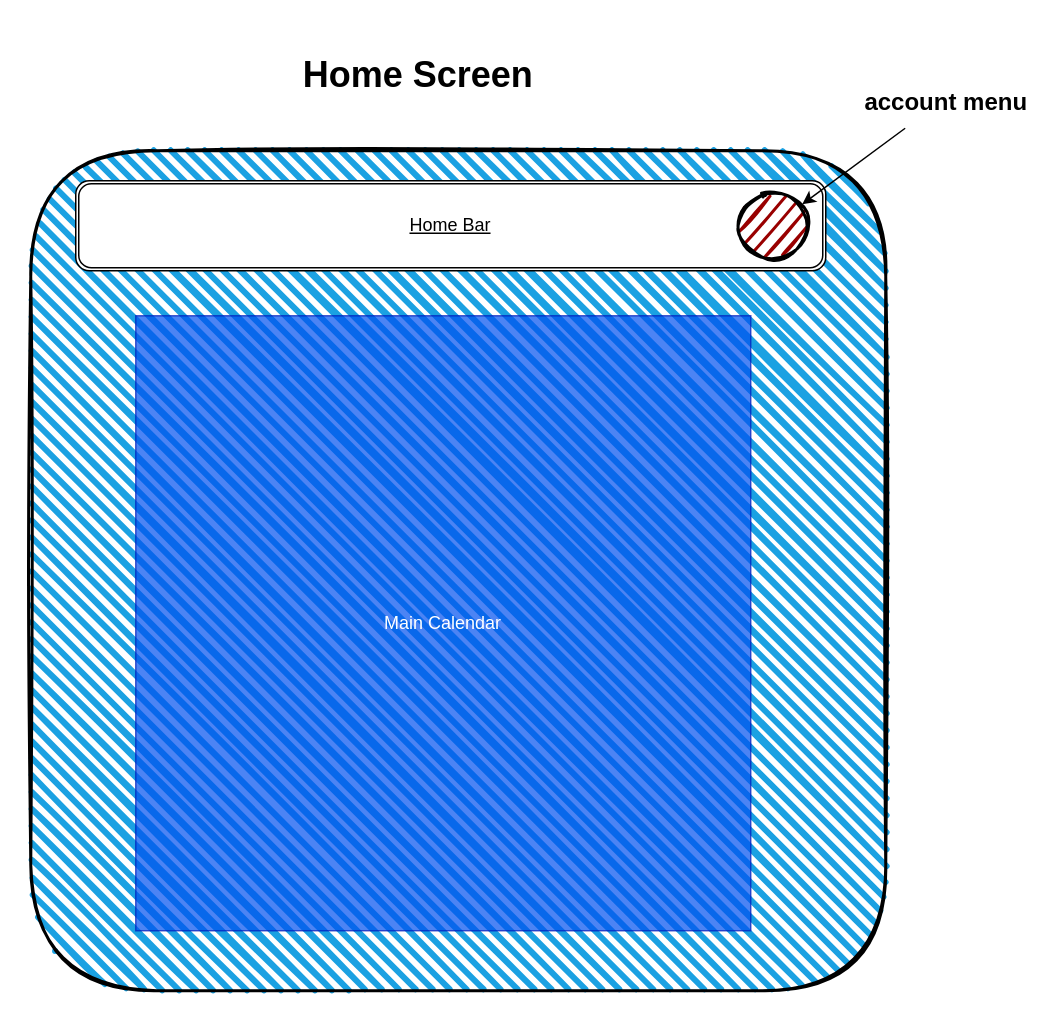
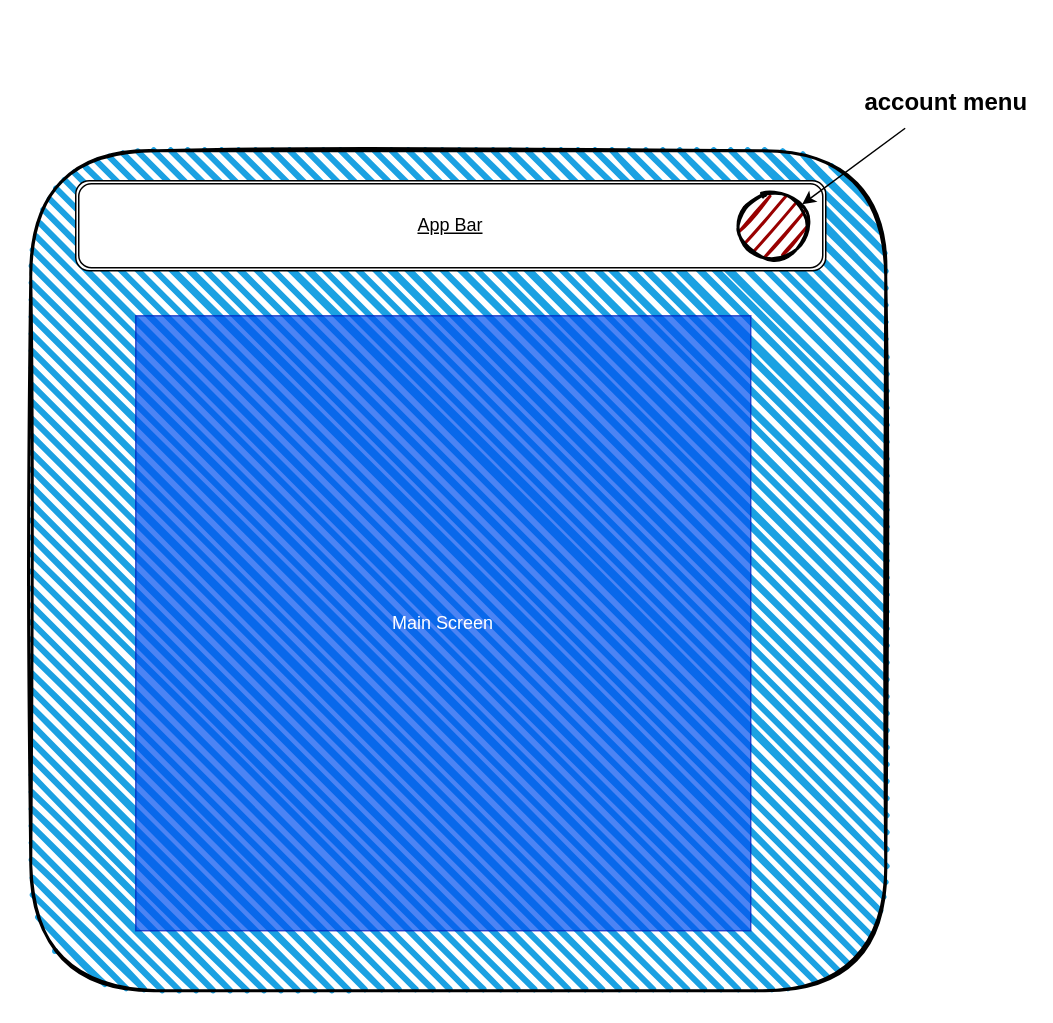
(418, 76) -> none
(451, 226) -> (451, 226)
(443, 623) -> (443, 623)
